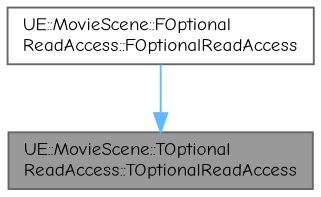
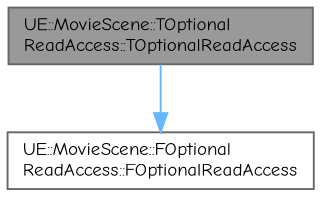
(161, 89) -> (161, 89)
